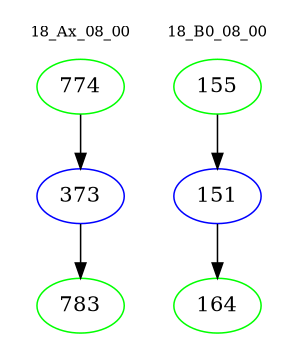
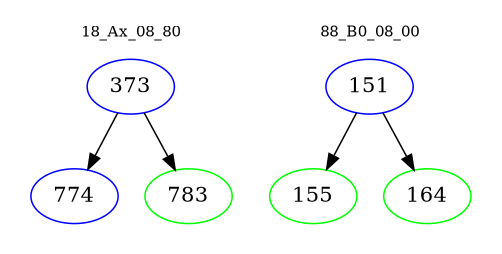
(81, 33) -> (132, 33)
(217, 33) -> (370, 33)
(81, 87) -> (75, 196)
(81, 134) -> (106, 134)
(217, 134) -> (345, 134)
